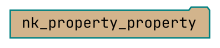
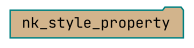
(110, 24) -> (97, 24)
